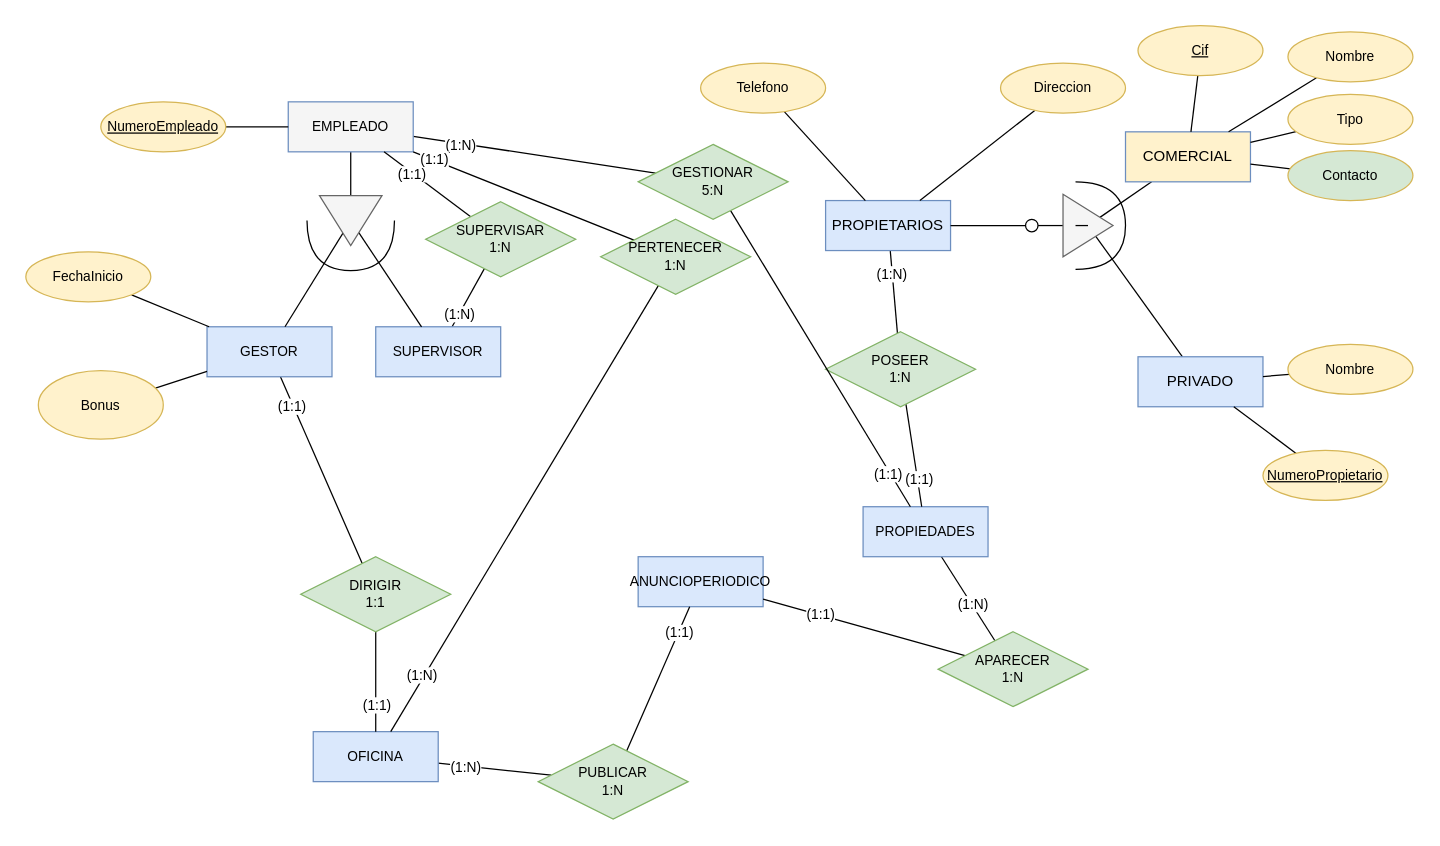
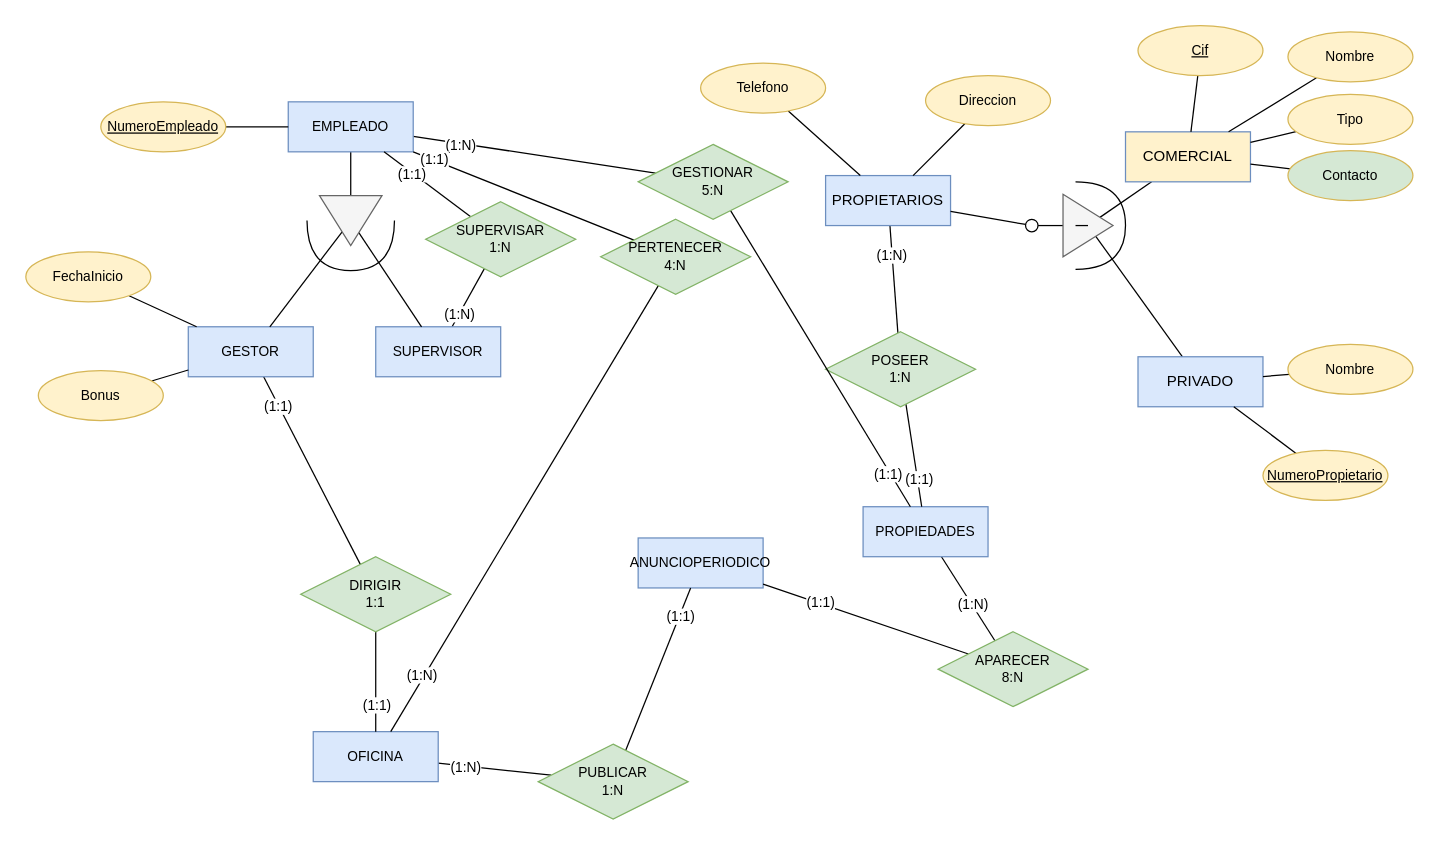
(1063, 88) -> (988, 101)
(351, 127) -> (351, 127)
(888, 226) -> (888, 201)
(676, 257) -> (676, 257)
(269, 352) -> (251, 352)
(101, 405) -> (101, 396)
(701, 582) -> (701, 563)
(1013, 669) -> (1013, 669)
